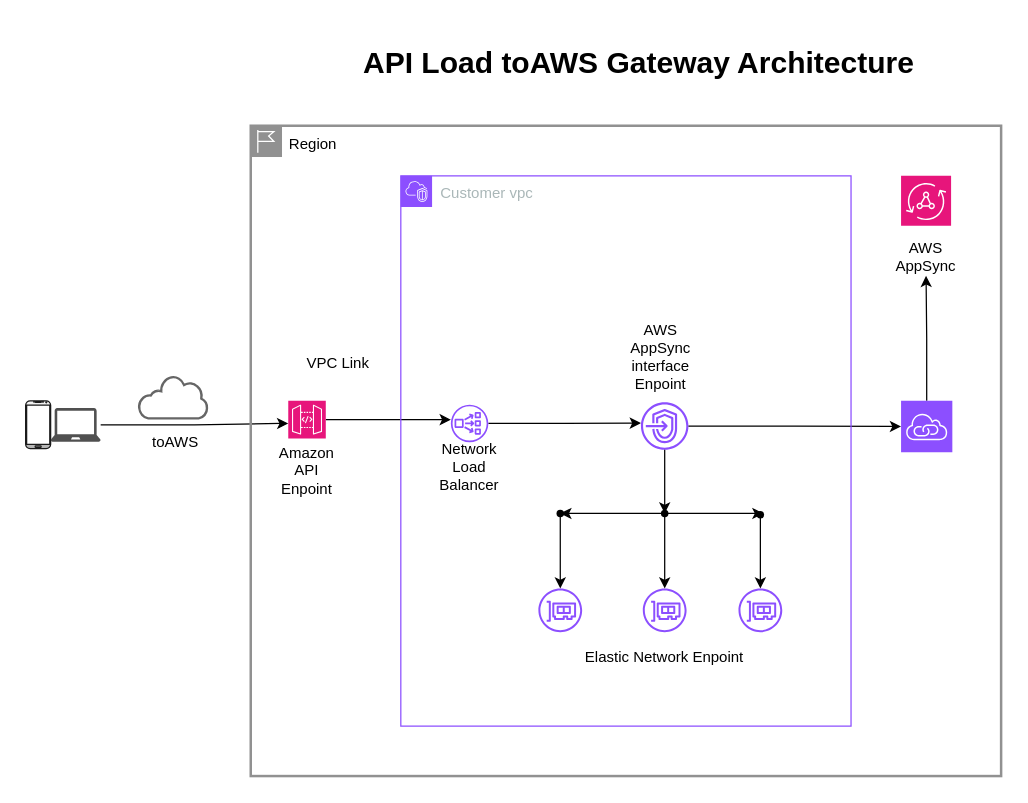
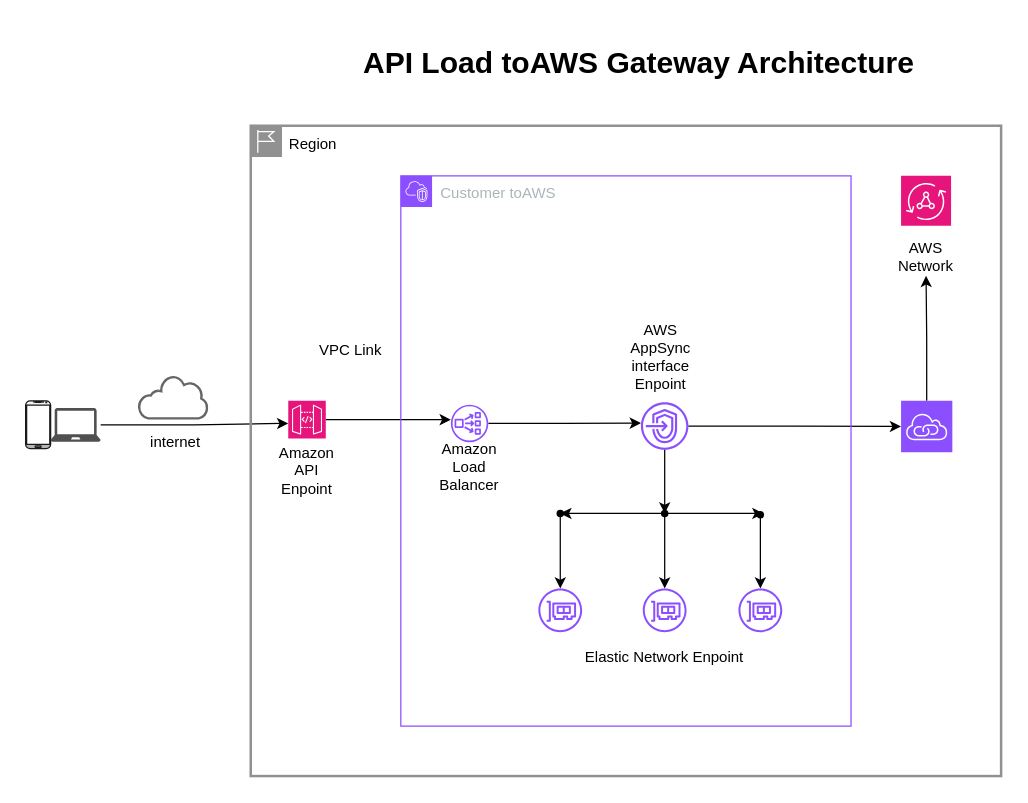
(489, 193) -> (497, 193)
(926, 257) -> (926, 257)
(338, 363) -> (351, 351)
(176, 451) -> (176, 451)
(469, 467) -> (469, 467)
